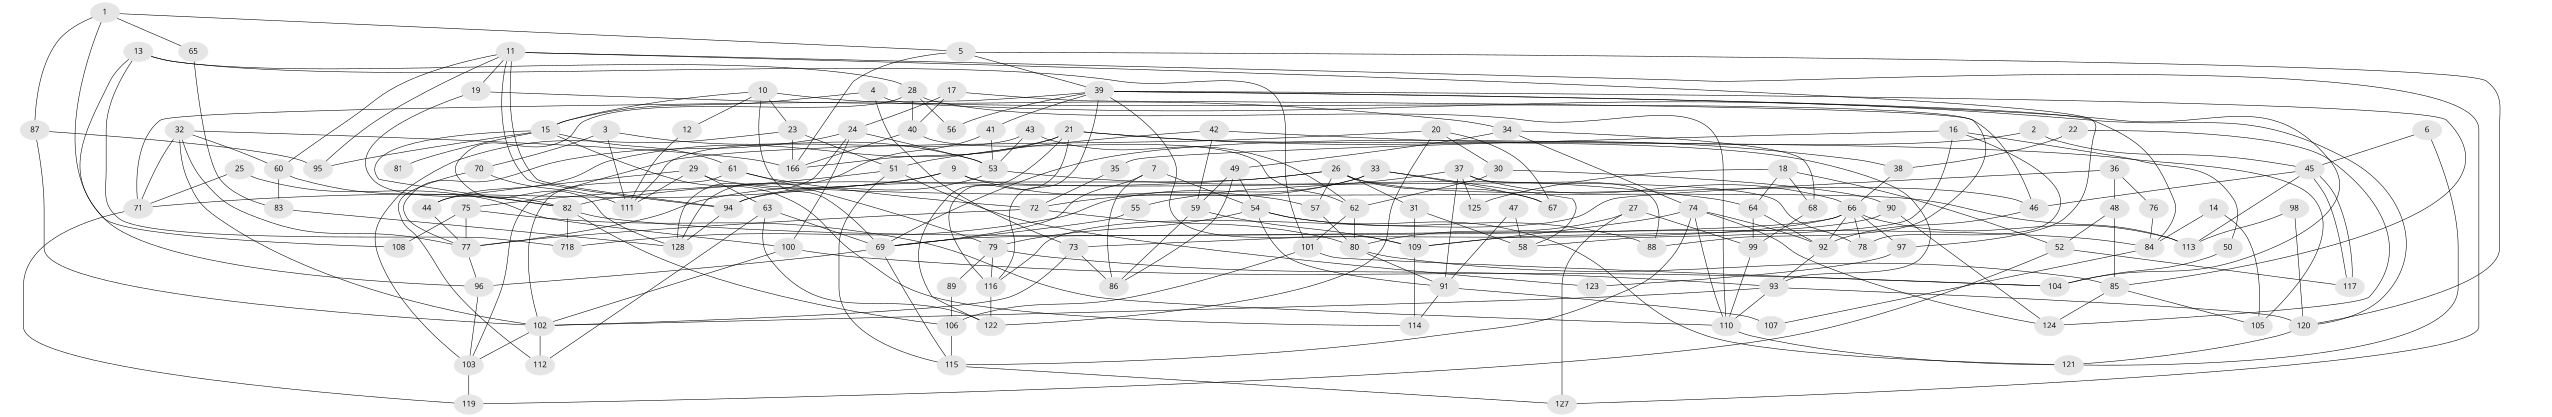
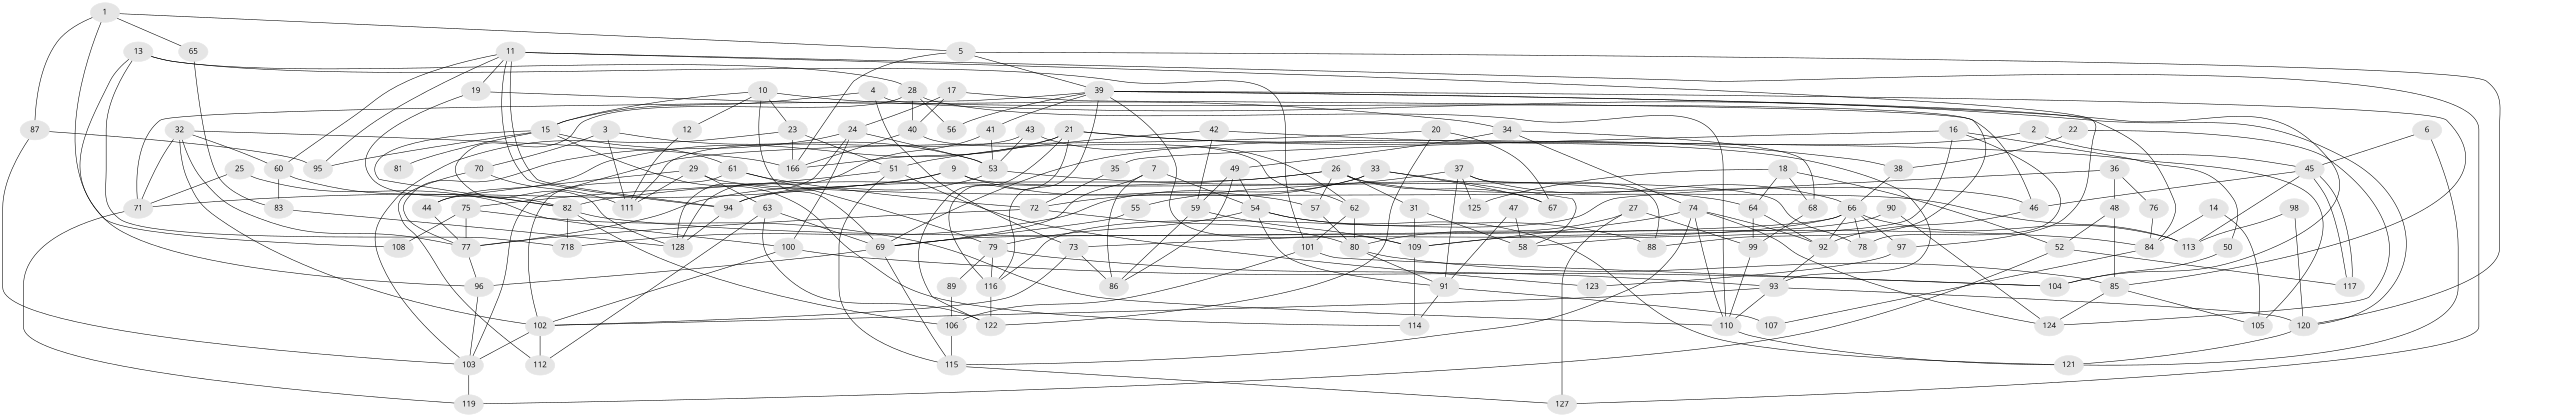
(1498, 169) -> none
(225, 300) -> (147, 334)
